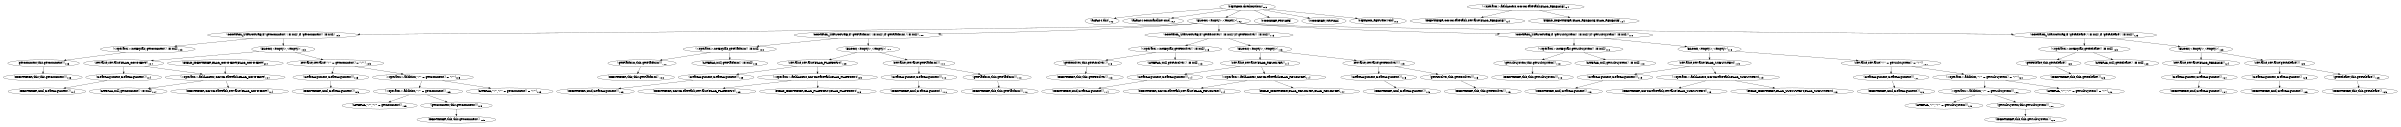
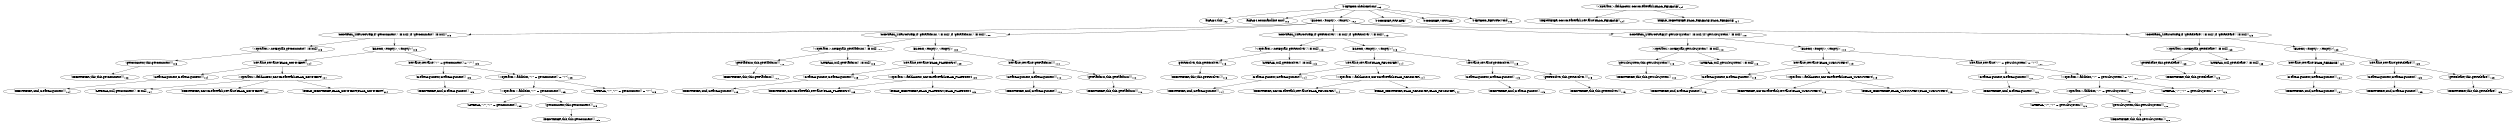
(225, 69) -> (313, 84)
